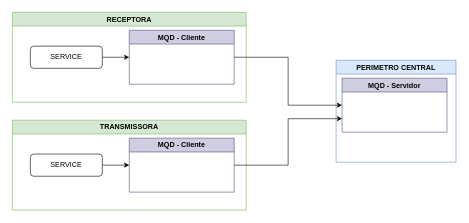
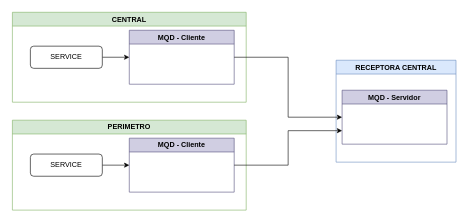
(129, 20) -> (129, 20)
(396, 68) -> (396, 68)
(395, 105) -> (395, 117)
(129, 128) -> (129, 128)
